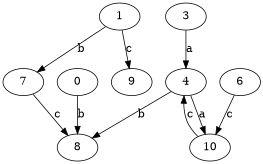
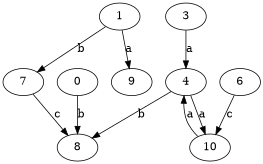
(129, 49) -> (129, 49)
(190, 115) -> (190, 115)
